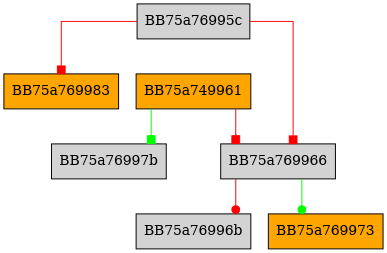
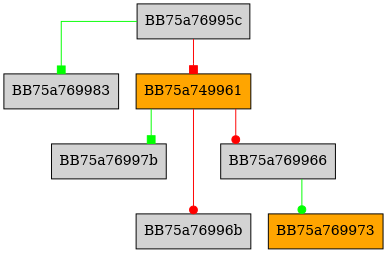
(78, 21) -> (78, 21)
(293, 56) -> (193, 51)
(61, 91) -> (61, 91)
(236, 122) -> (236, 122)
(236, 192) -> (193, 158)
